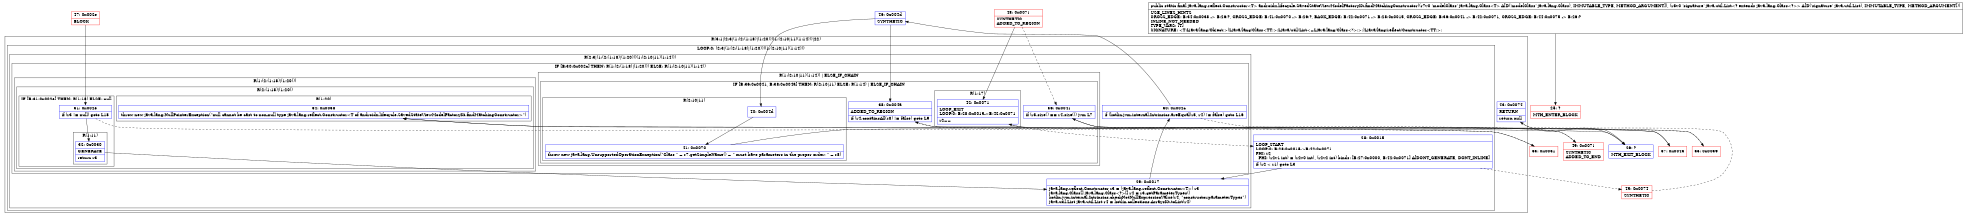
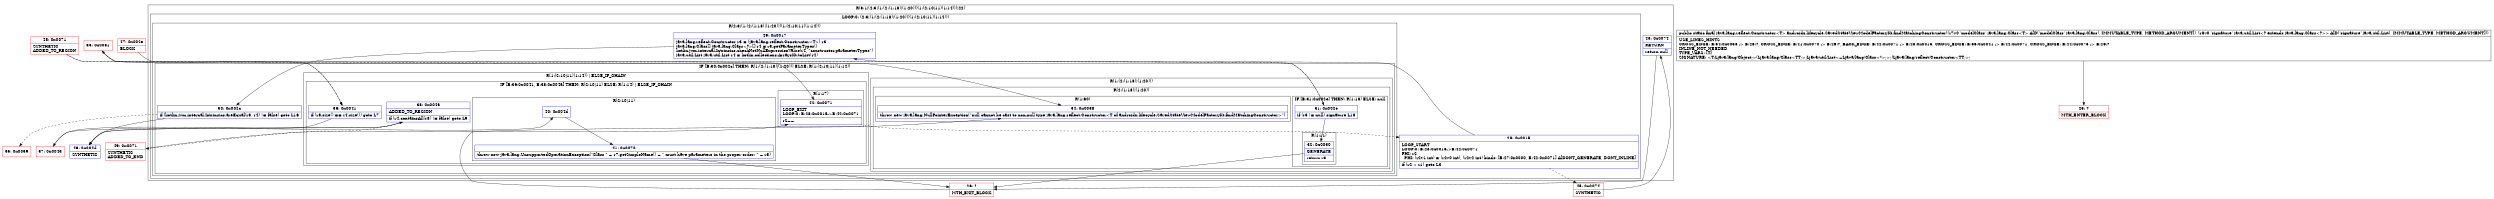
(890, 60) -> (245, 128)
(324, 99) -> (1083, 99)
(85, 115) -> (1326, 115)
(1059, 115) -> (345, 115)
(1392, 128) -> (229, 62)
(1683, 128) -> (1668, 145)
(1631, 152) -> (972, 190)
(598, 176) -> (1181, 167)
